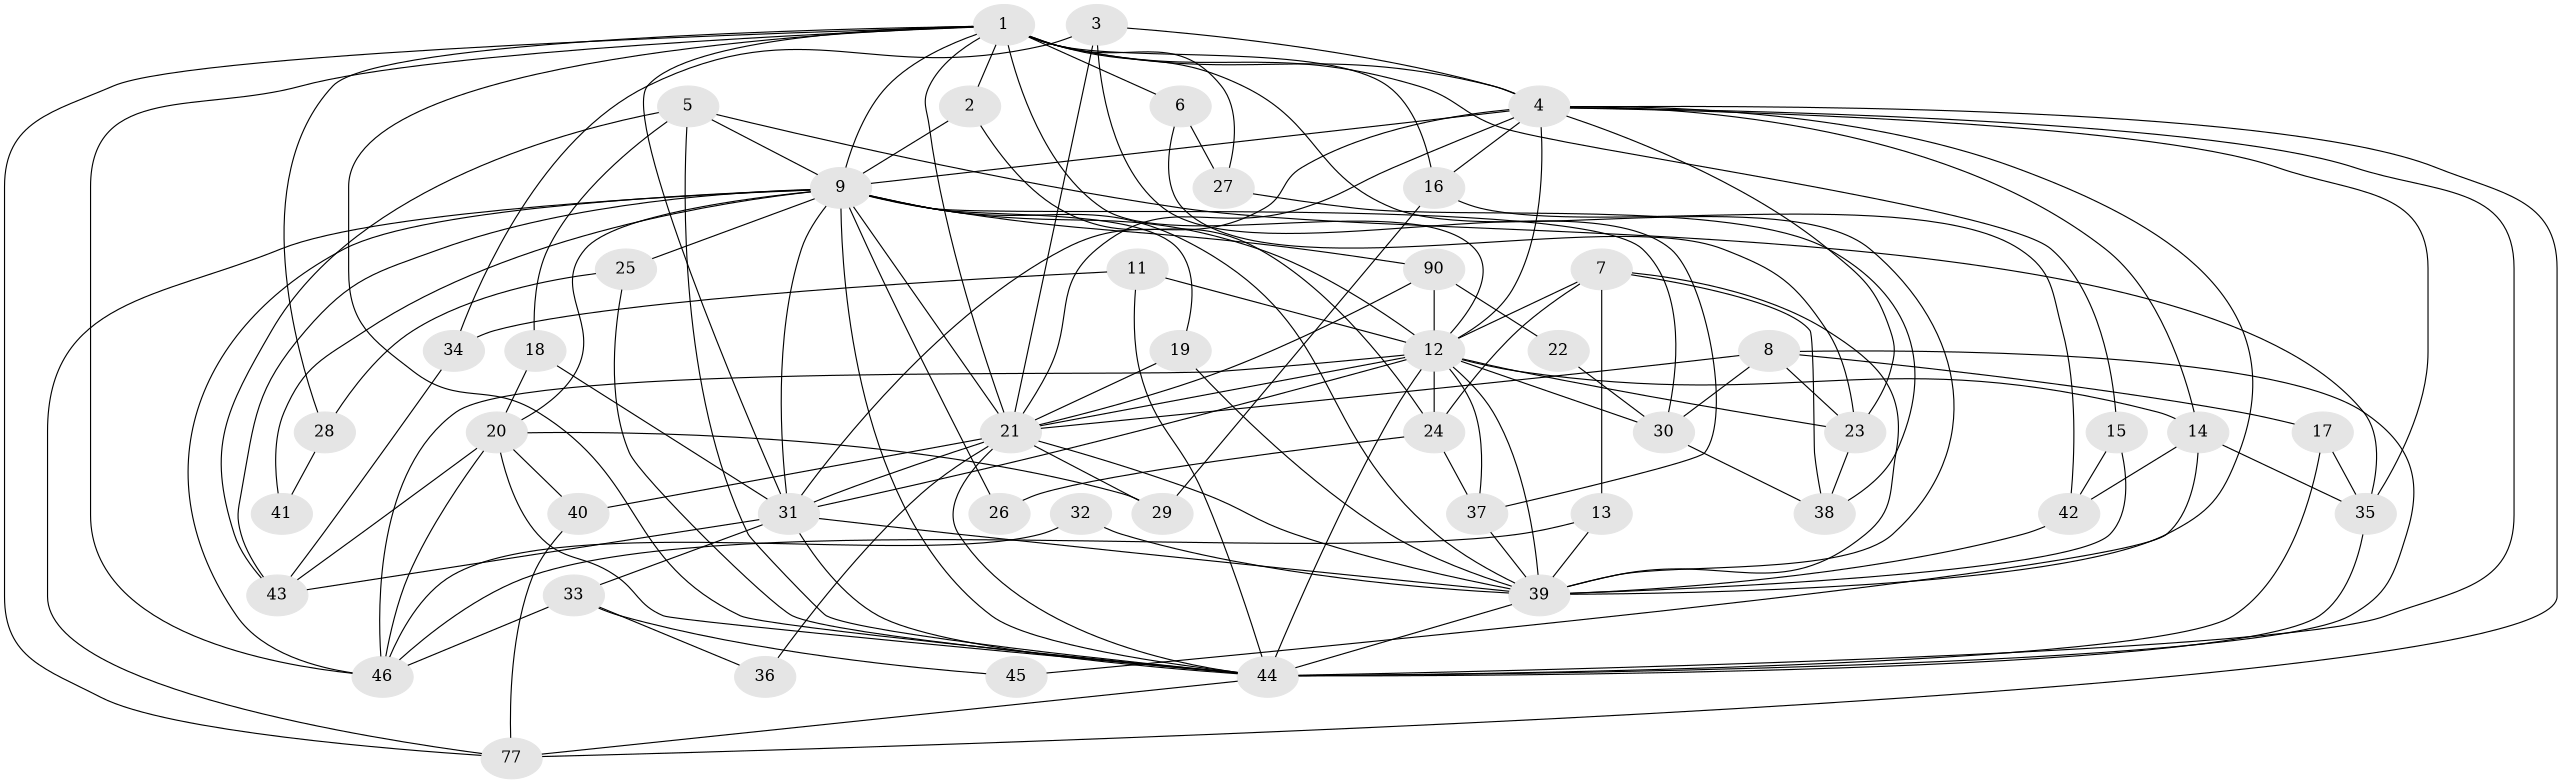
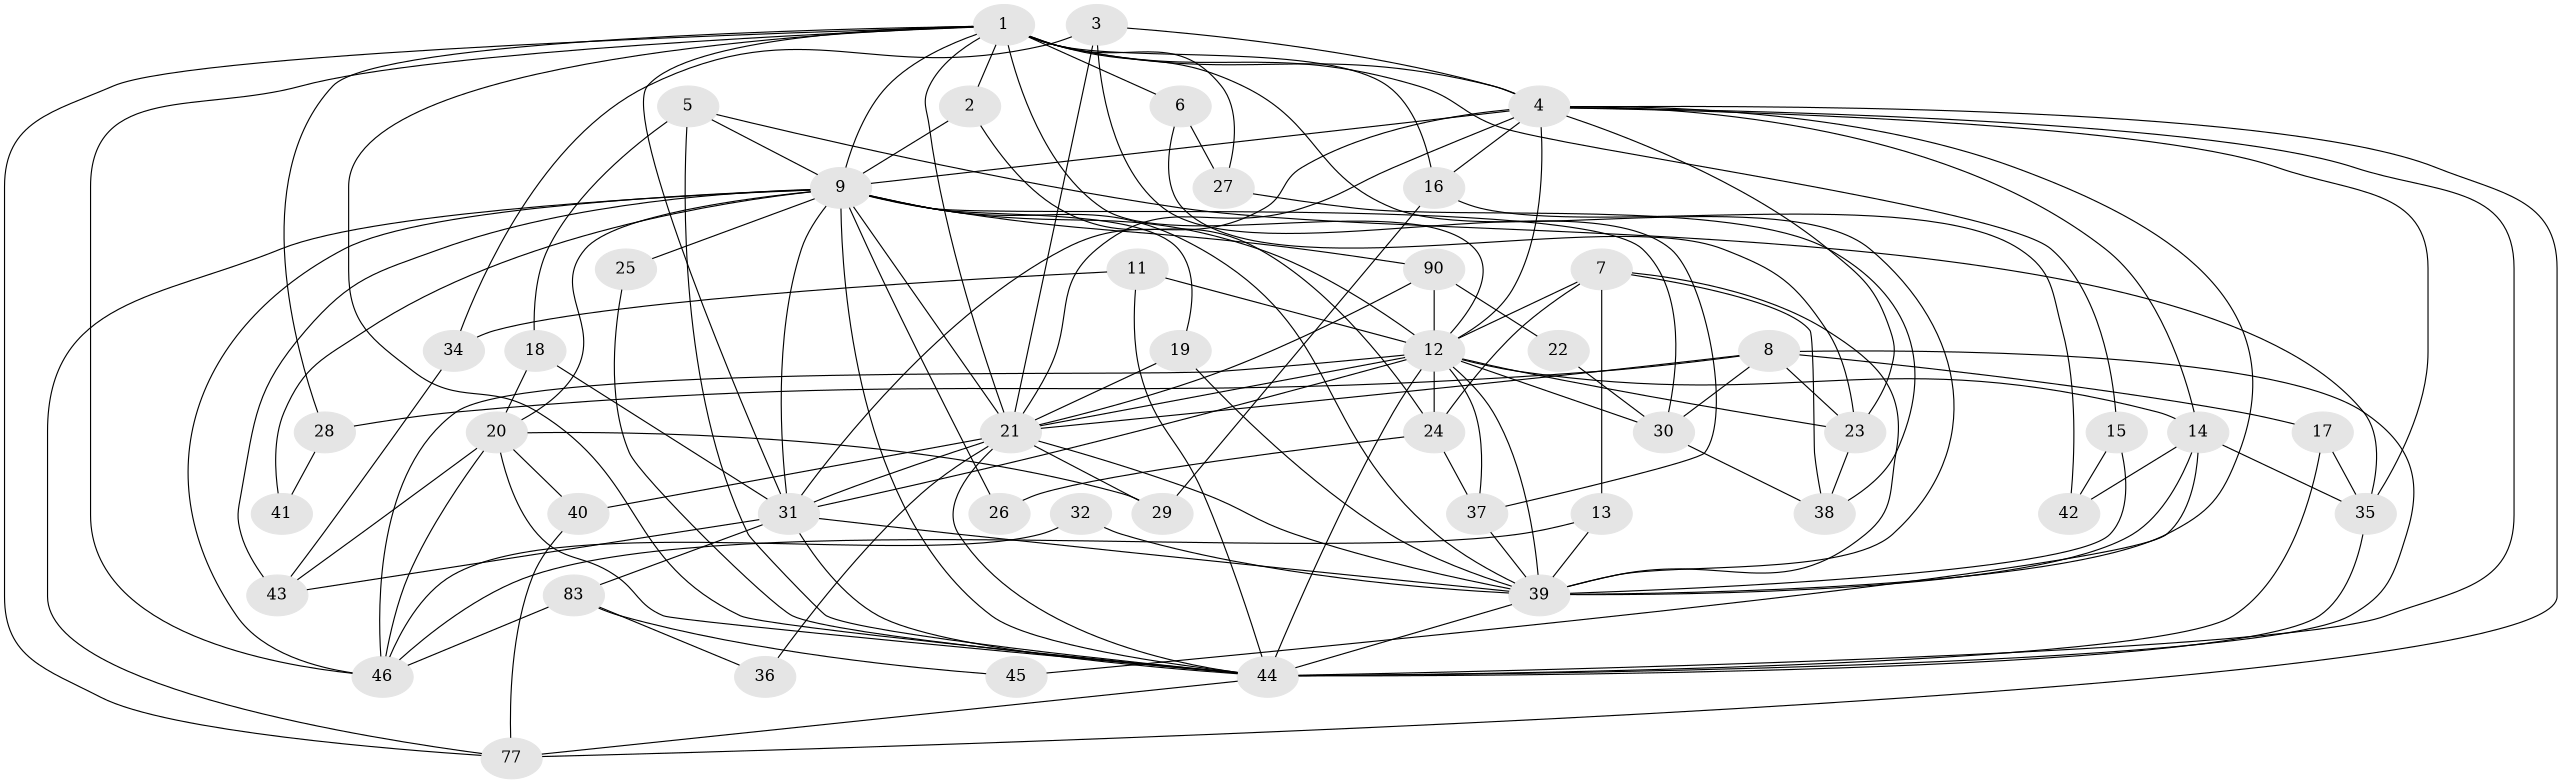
(306, 284) -> none
(448, 312) -> (1047, 389)
(1810, 574) -> (1906, 582)
(574, 595) -> (574, 595)
